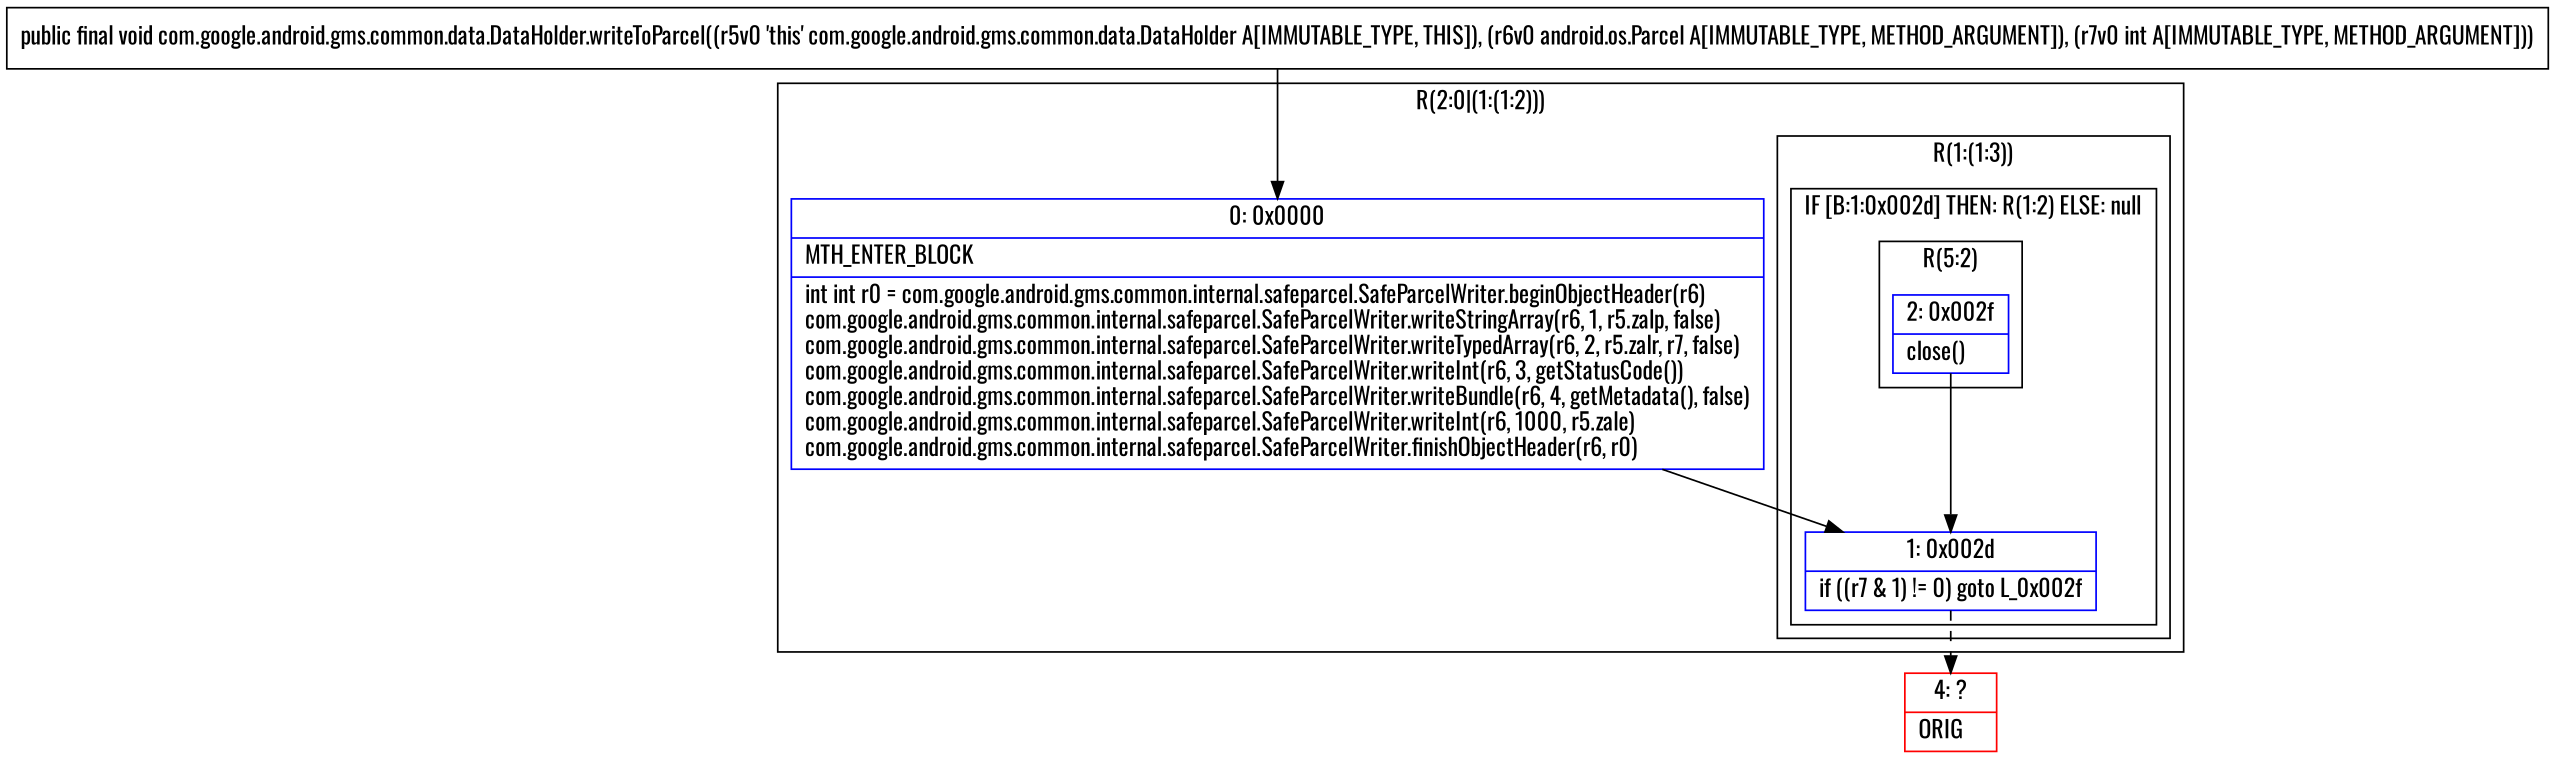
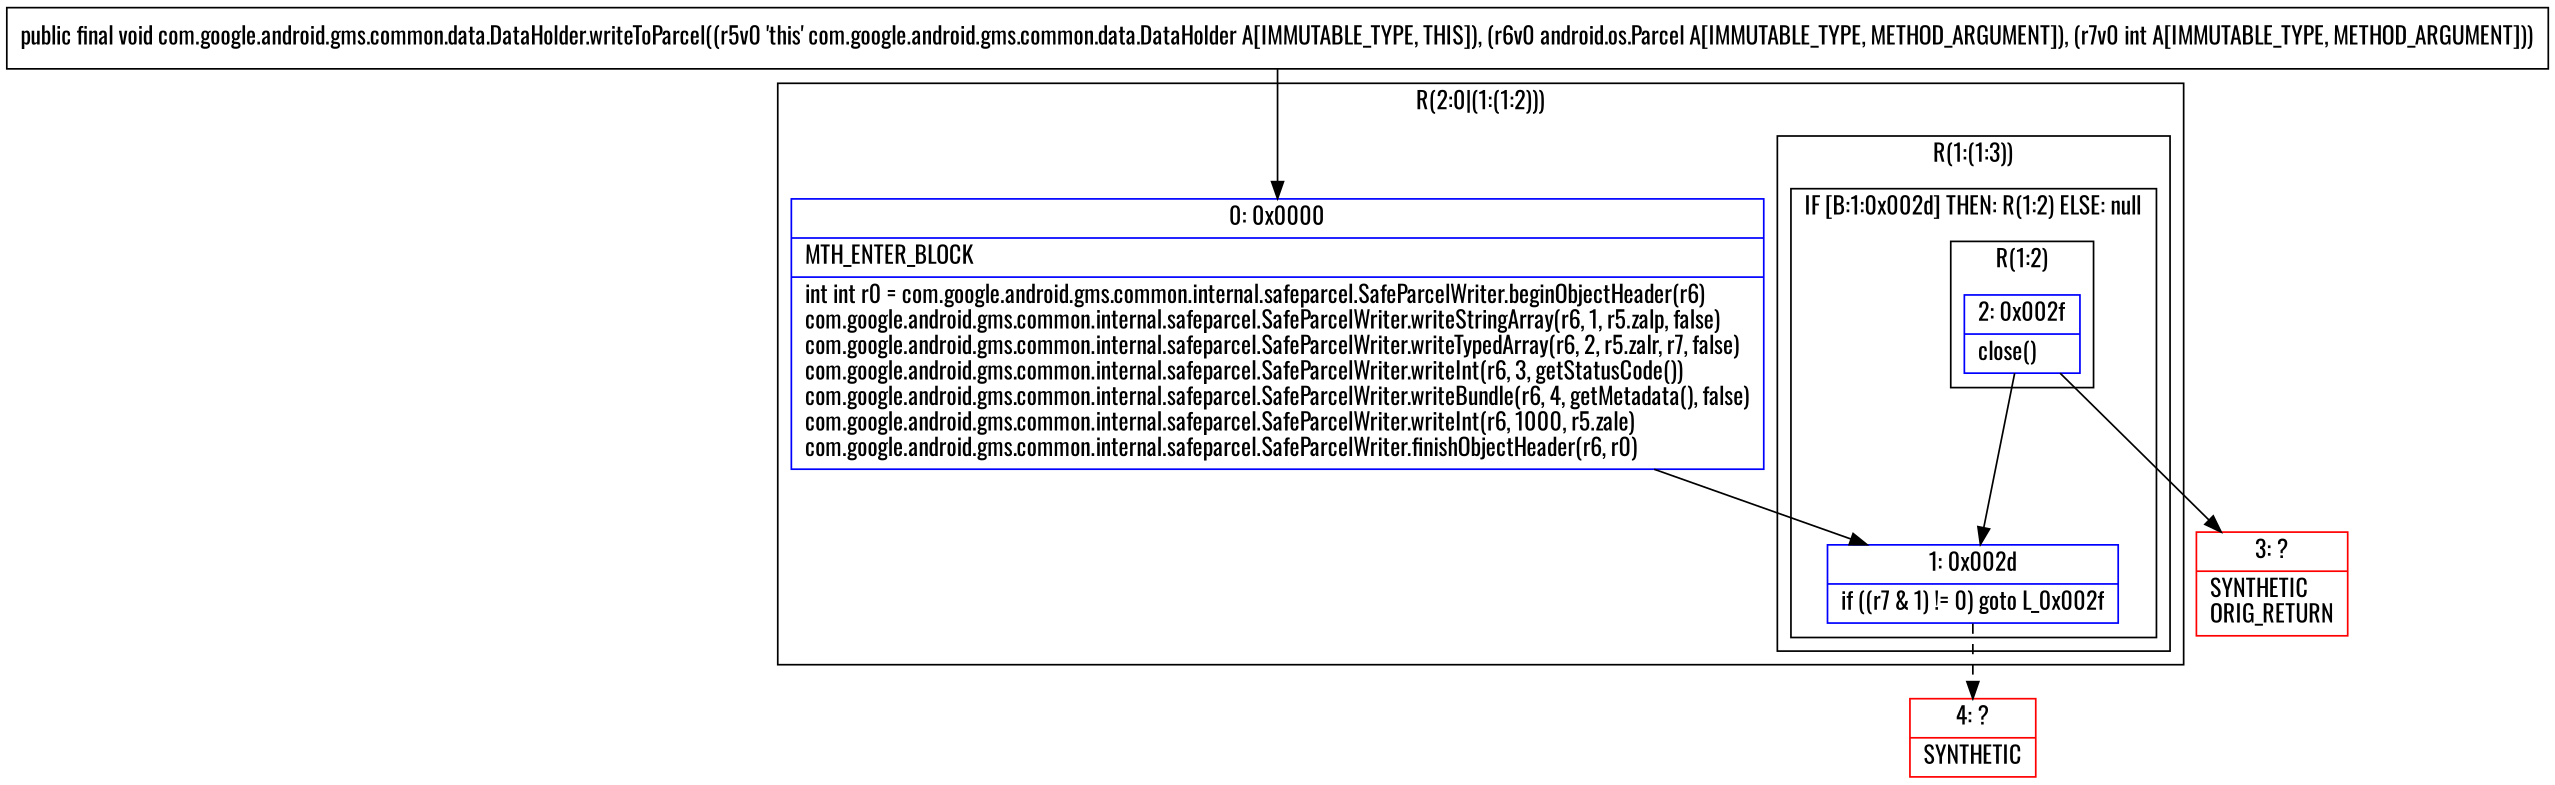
(1951, 261) -> (2022, 261)
none -> (2272, 584)
(1941, 731) -> (1973, 757)
